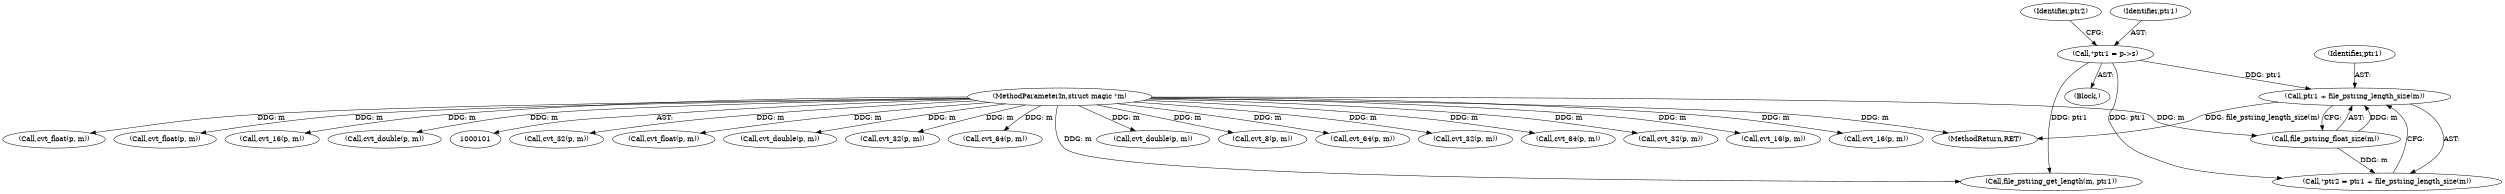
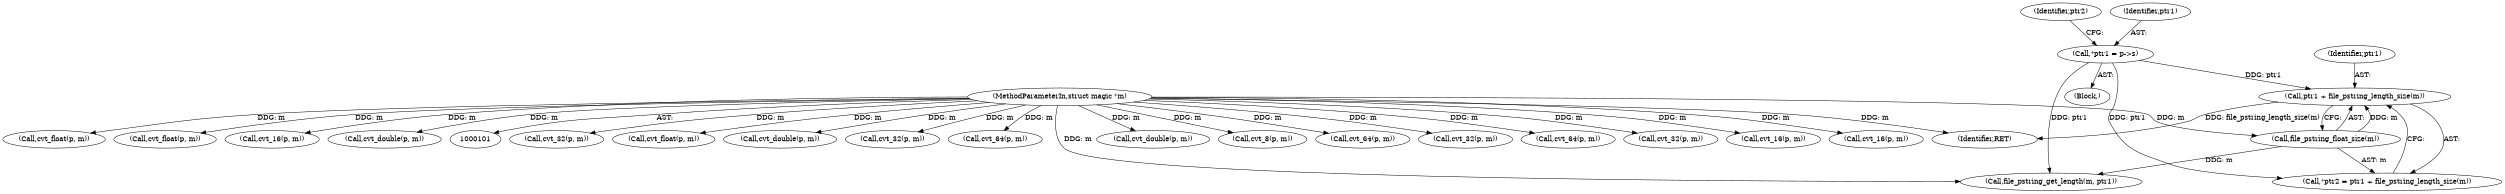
(1985, 139) -> (1985, 139)
none -> (2192, 160)
(2374, 161) -> (2374, 161)
